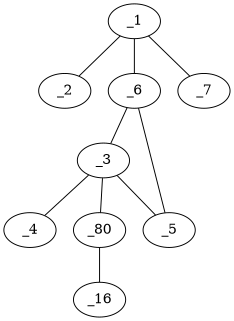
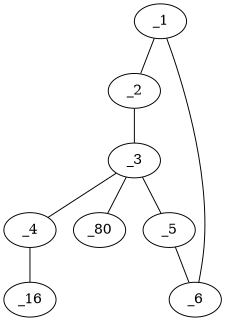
(204, 91) -> none
(119, 126) -> (134, 126)
(100, 265) -> (30, 265)
